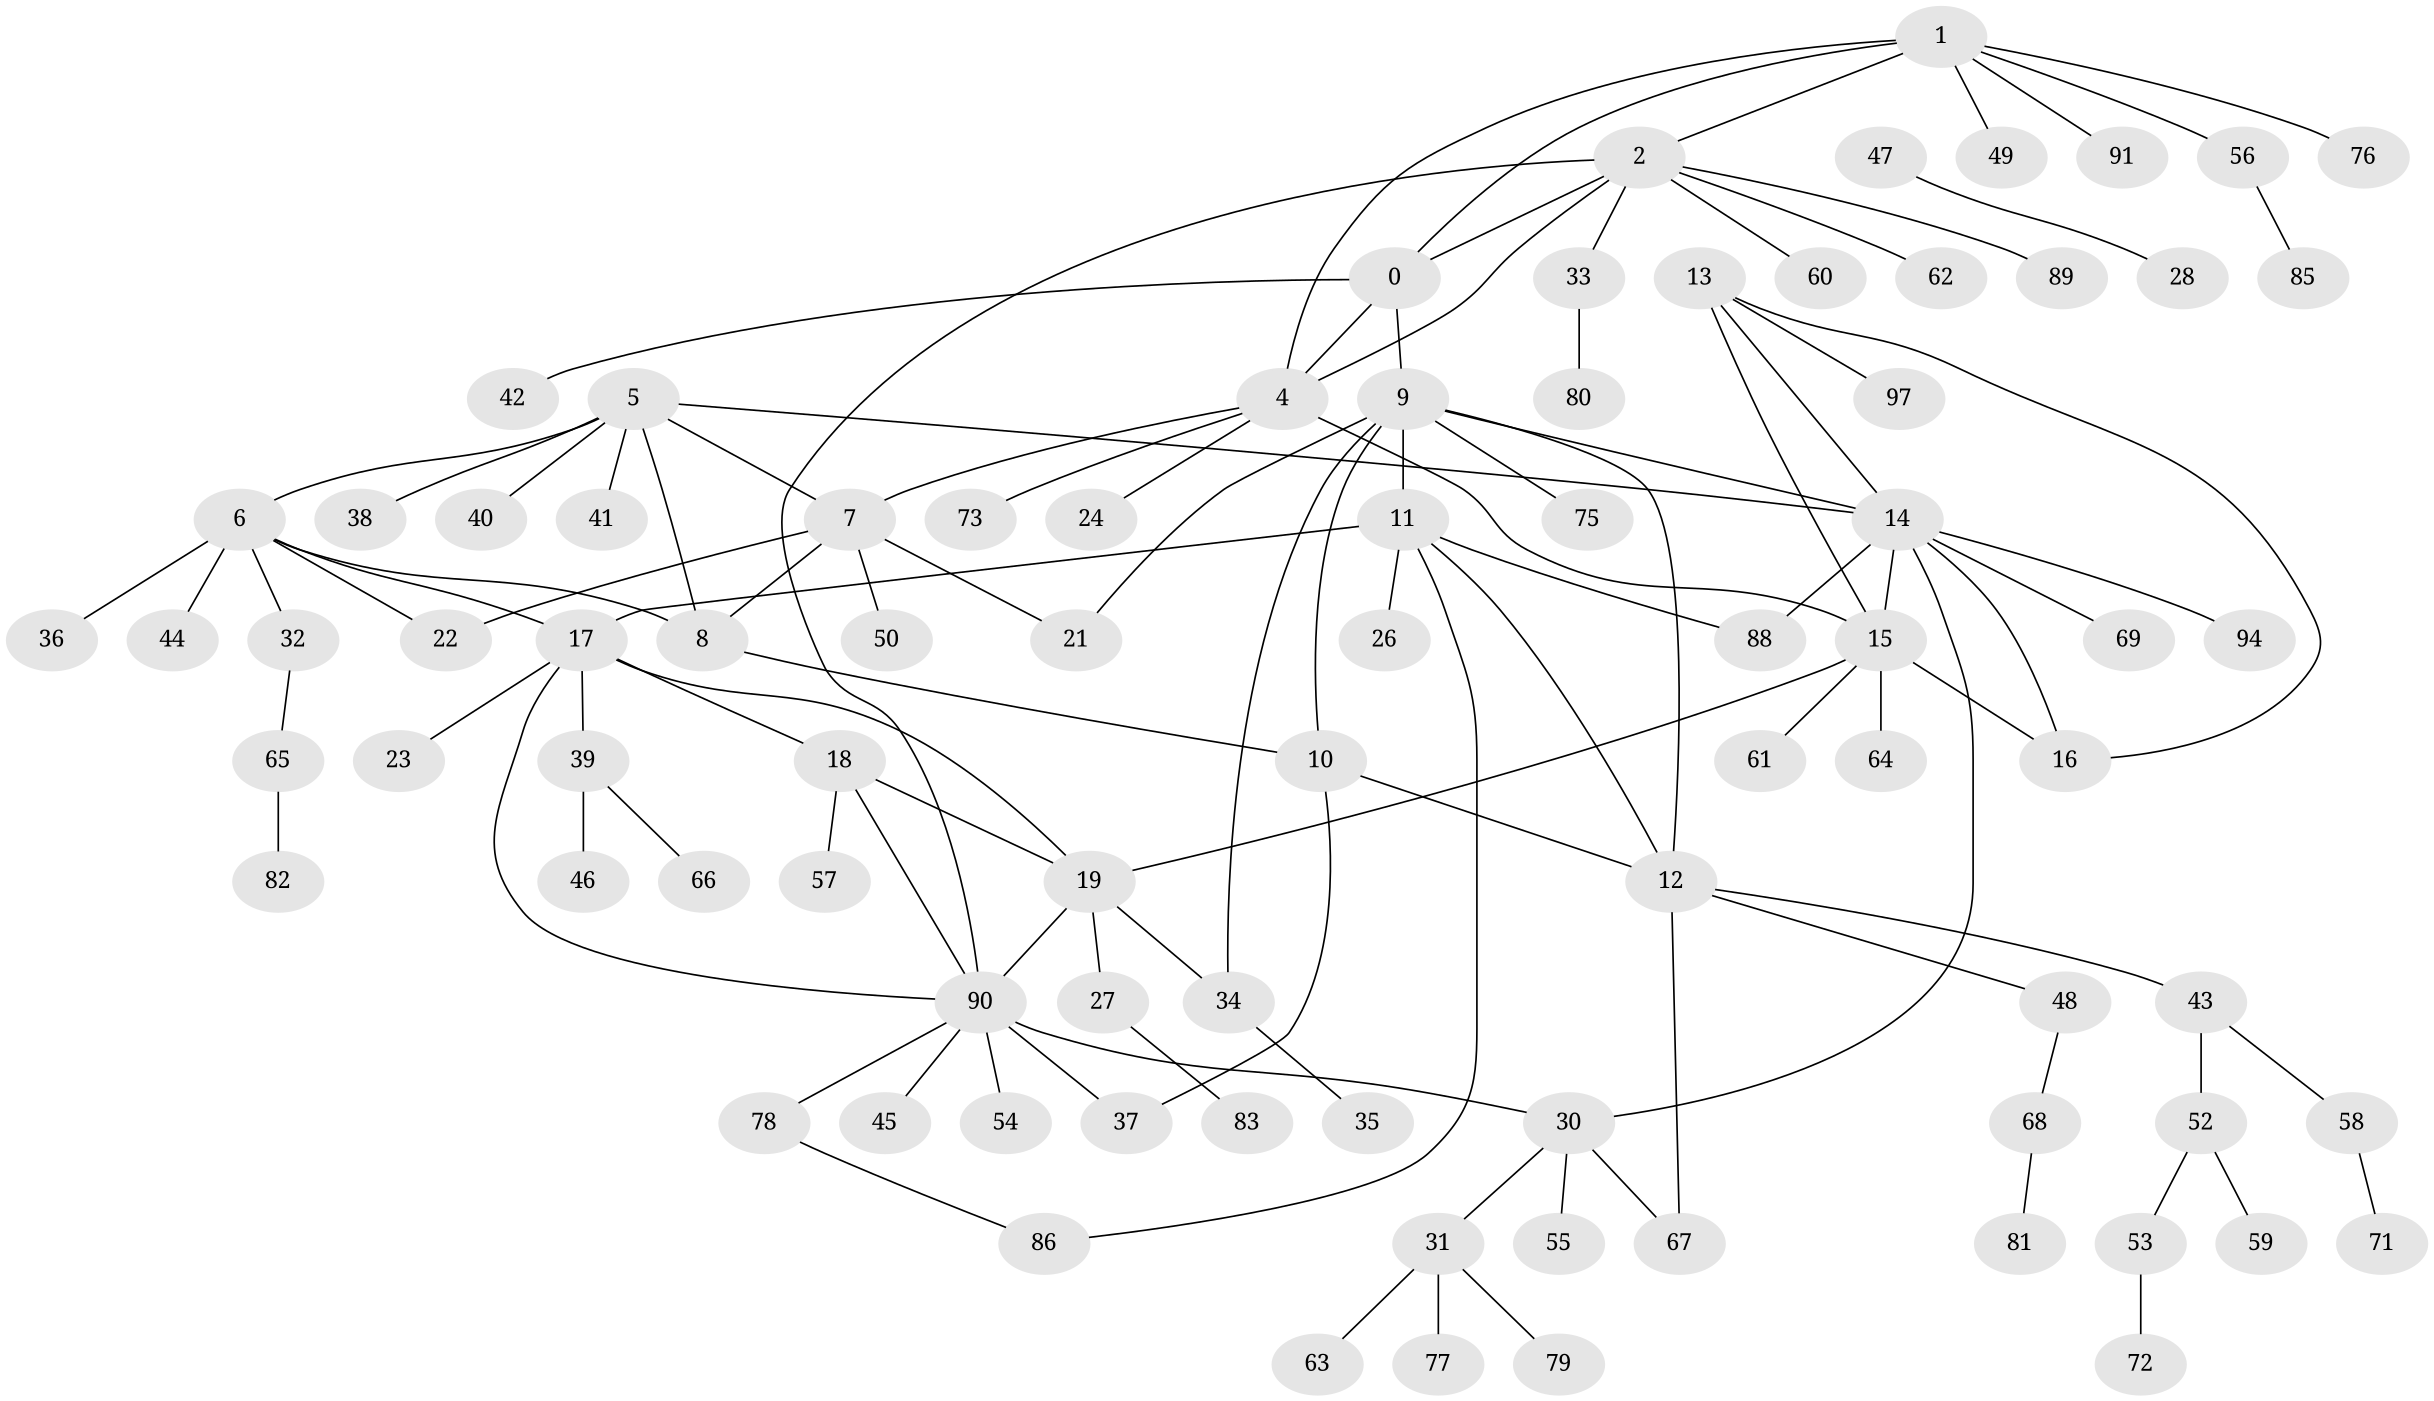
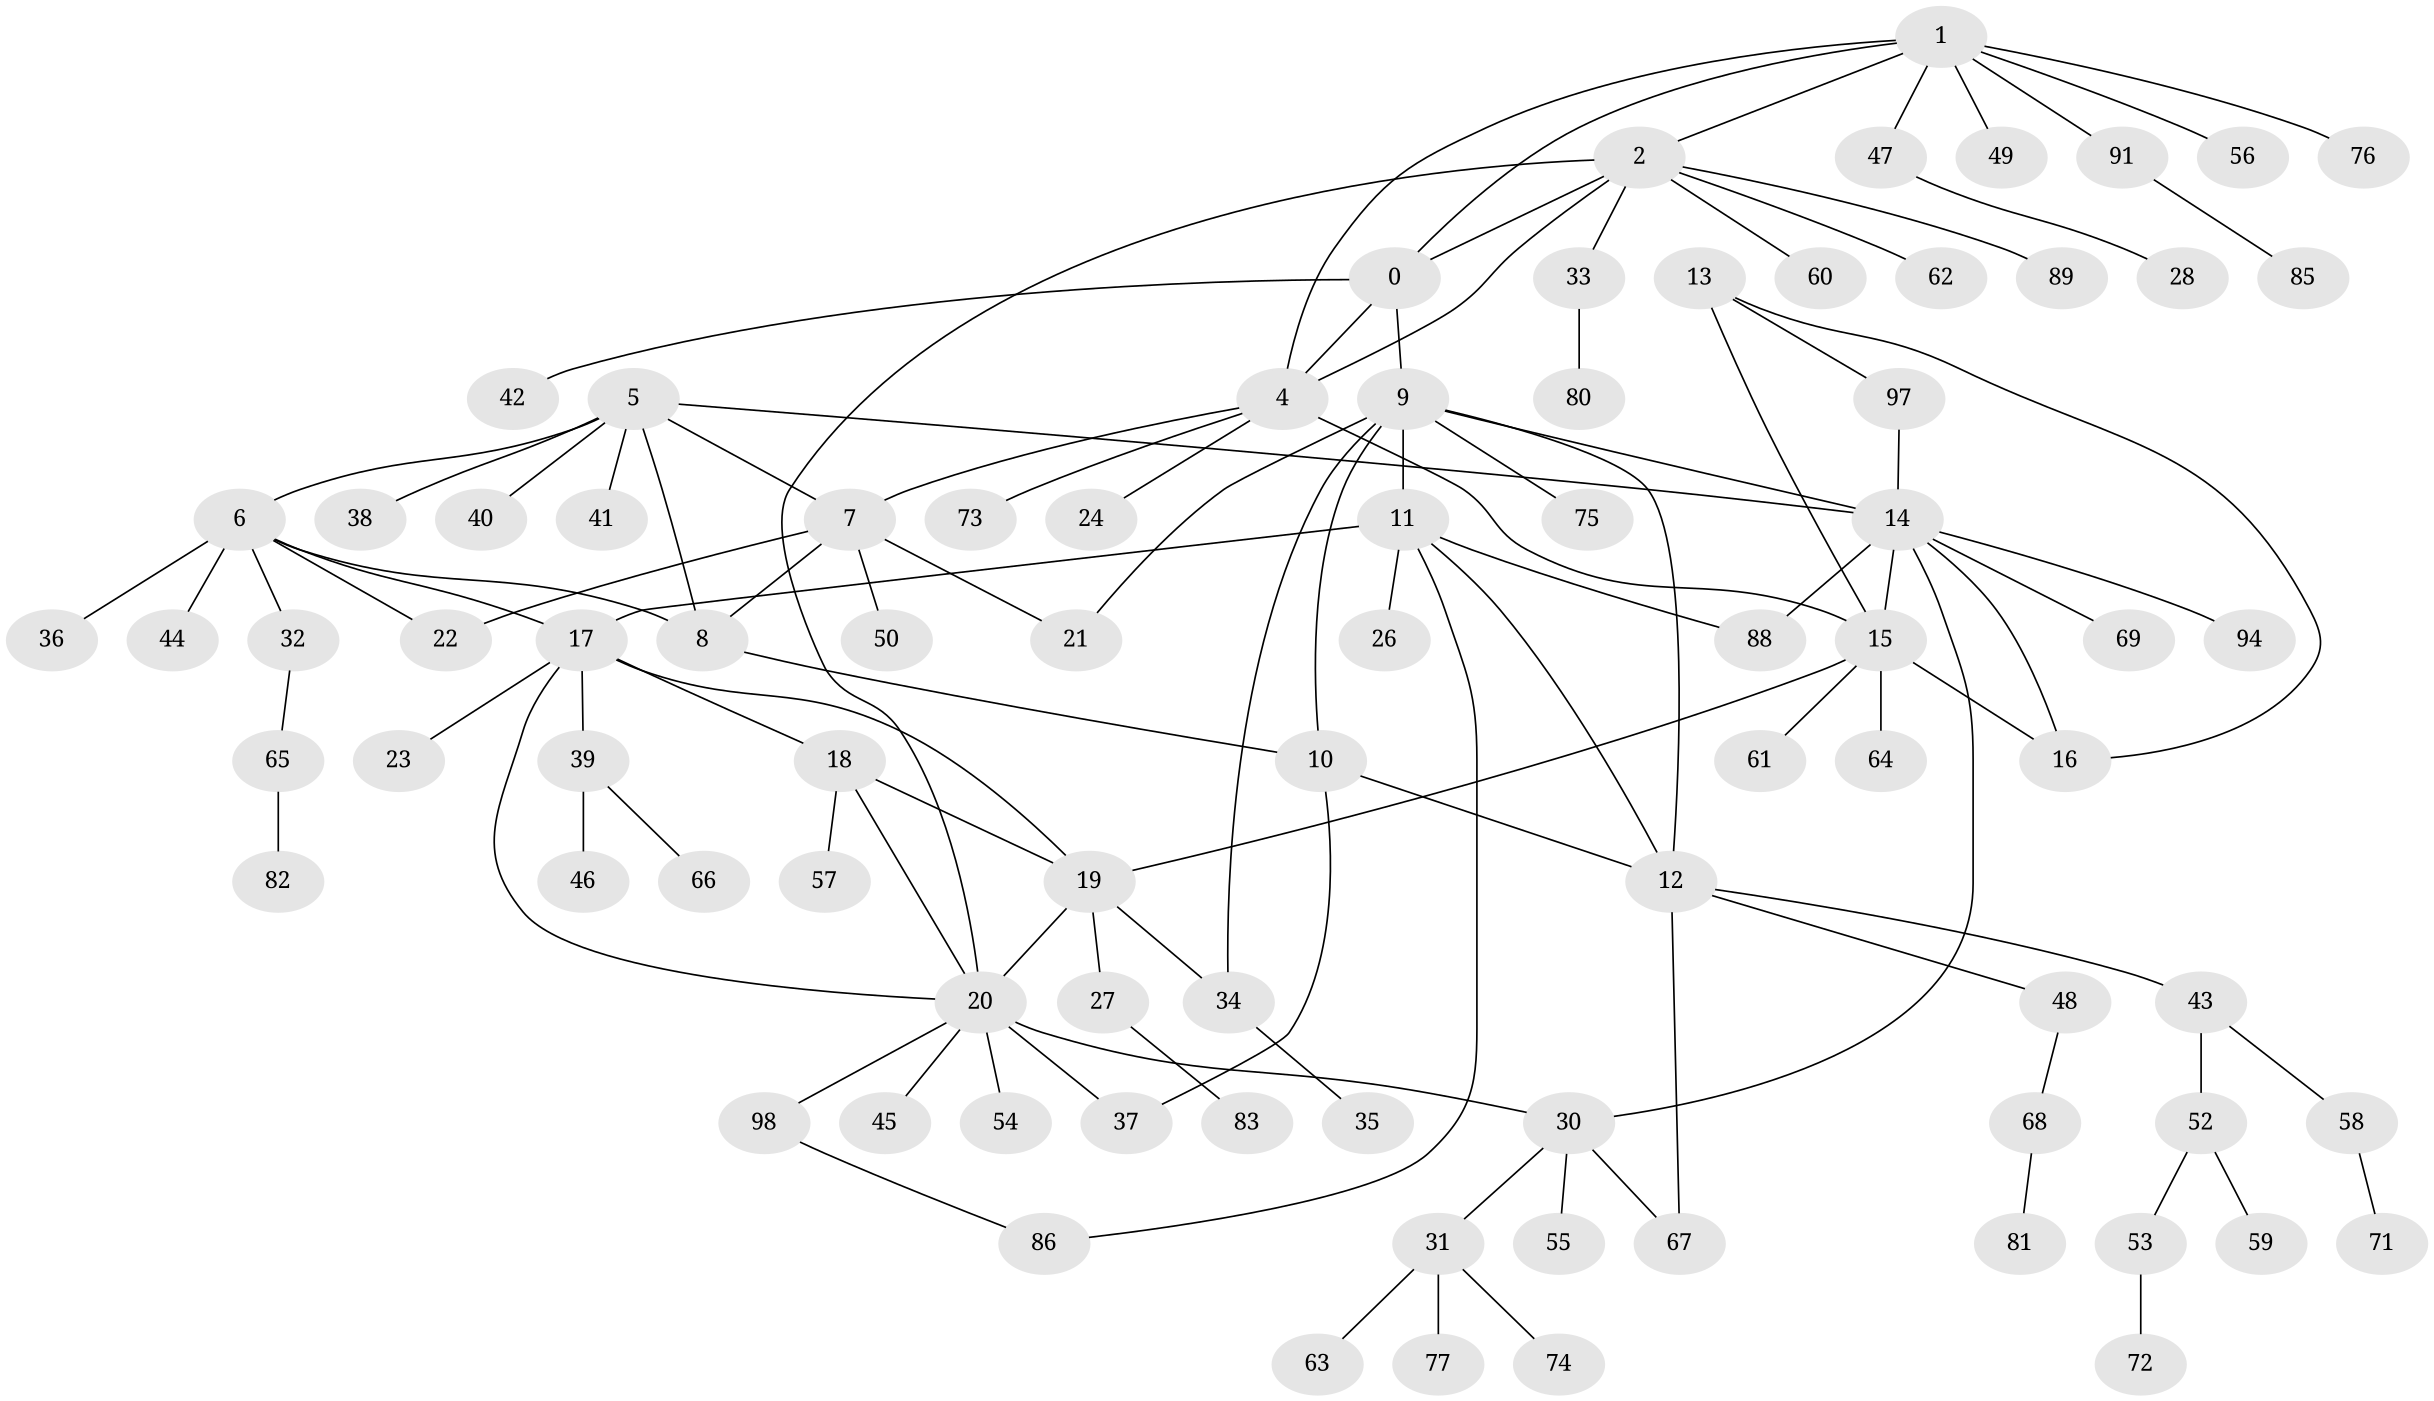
none -> (1911, 97)
(2273, 218) -> (2213, 218)
(1799, 399) -> (1899, 459)
(981, 1002) -> (981, 1002)
(764, 1123) -> (764, 1123)
(1559, 1365) -> (1559, 1365)
